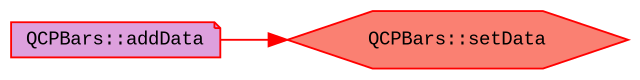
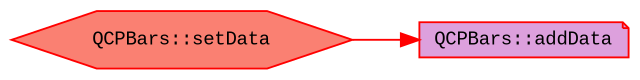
(244, 40) -> (377, 40)
